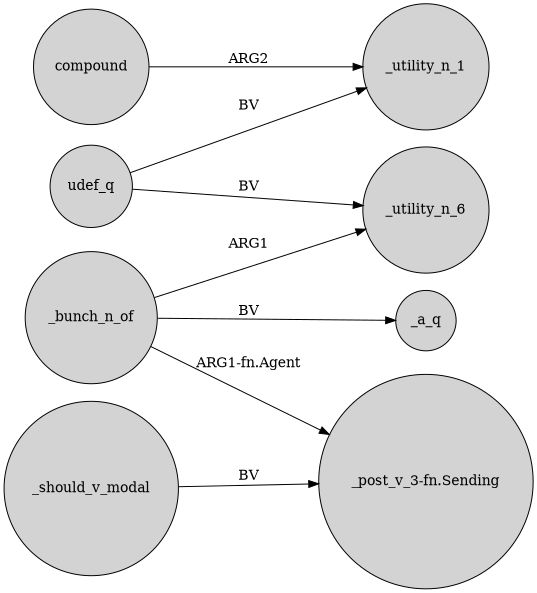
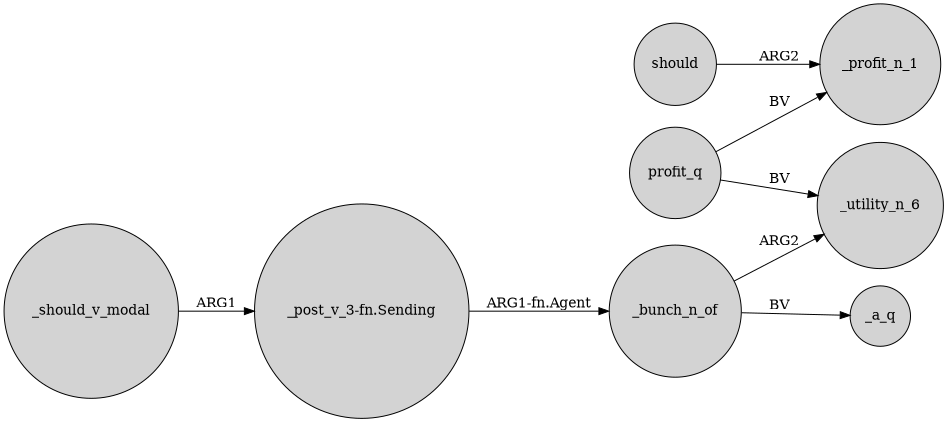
(91, 67) -> (675, 64)
(426, 67) -> (880, 64)
(91, 186) -> (675, 173)
(249, 244) -> (779, 242)
(236, 388) -> (534, 311)
(249, 476) -> (217, 304)
